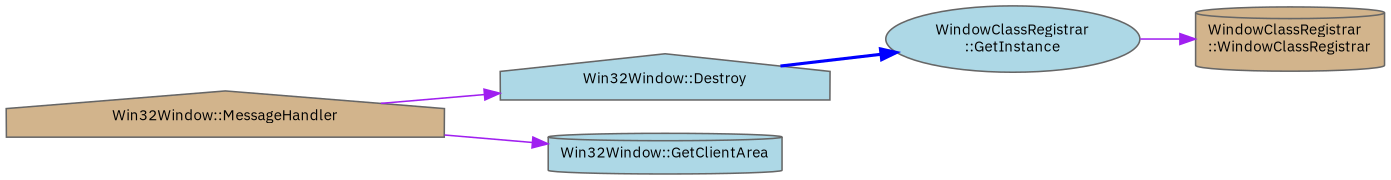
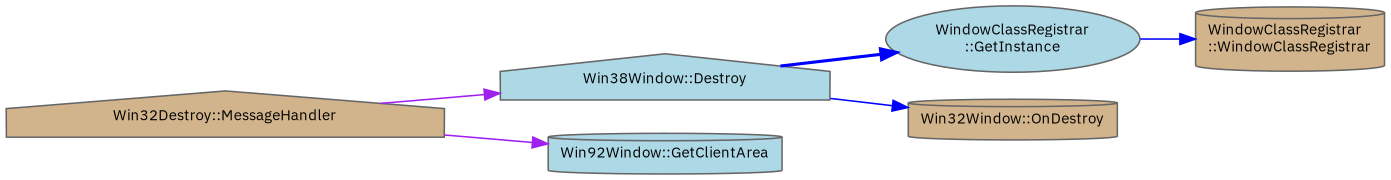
(1160, 39) -> (1160, 39)
(665, 79) -> (665, 79)
(225, 116) -> (225, 116)
none -> (1013, 120)
(665, 154) -> (665, 154)
